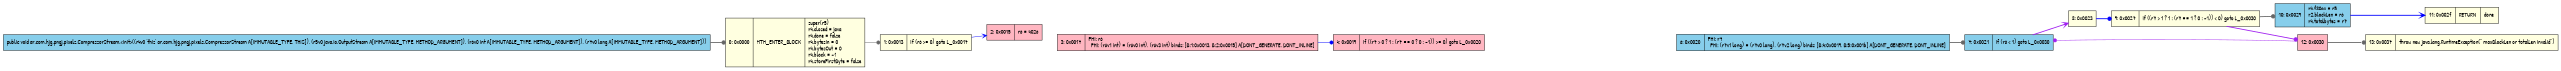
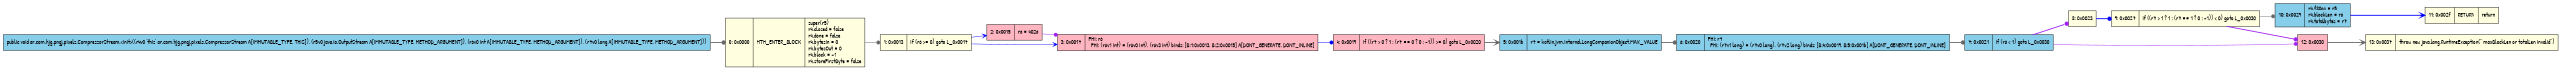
(2326, 15) -> (2326, 15)
(2489, 15) -> (2488, 15)
(2266, 17) -> (2266, 17)
(825, 30) -> (826, 30)
(2049, 30) -> (2049, 30)
none -> (1048, 34)
(2177, 40) -> (2174, 45)
none -> (1581, 43)
(2345, 43) -> (2345, 43)
none -> (1012, 44)
